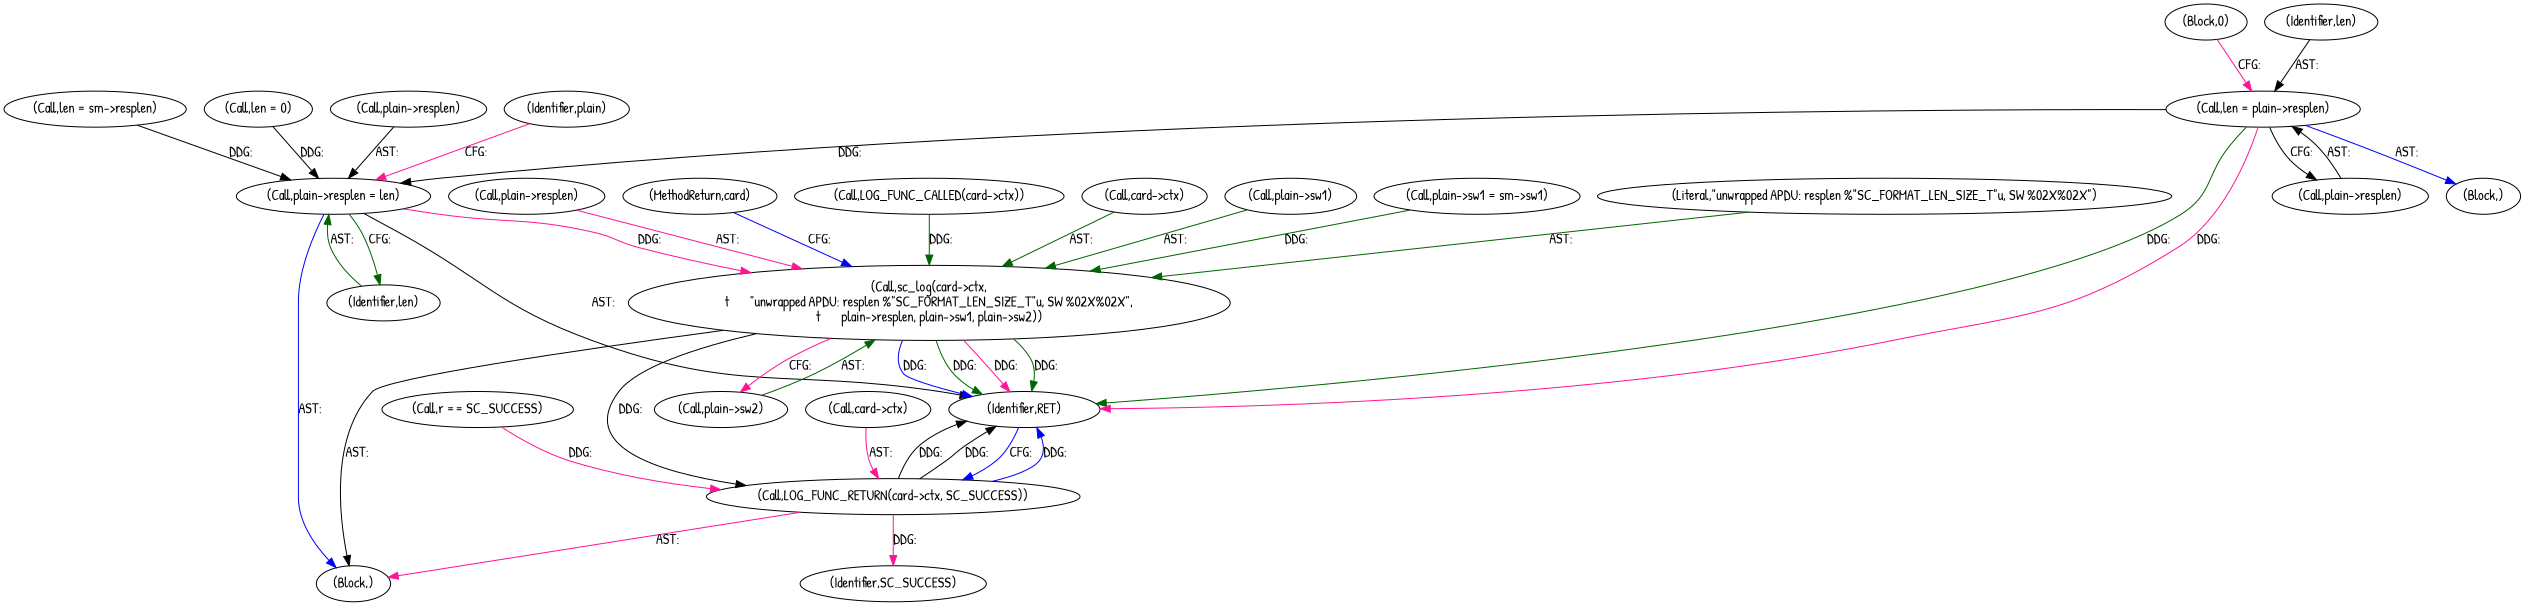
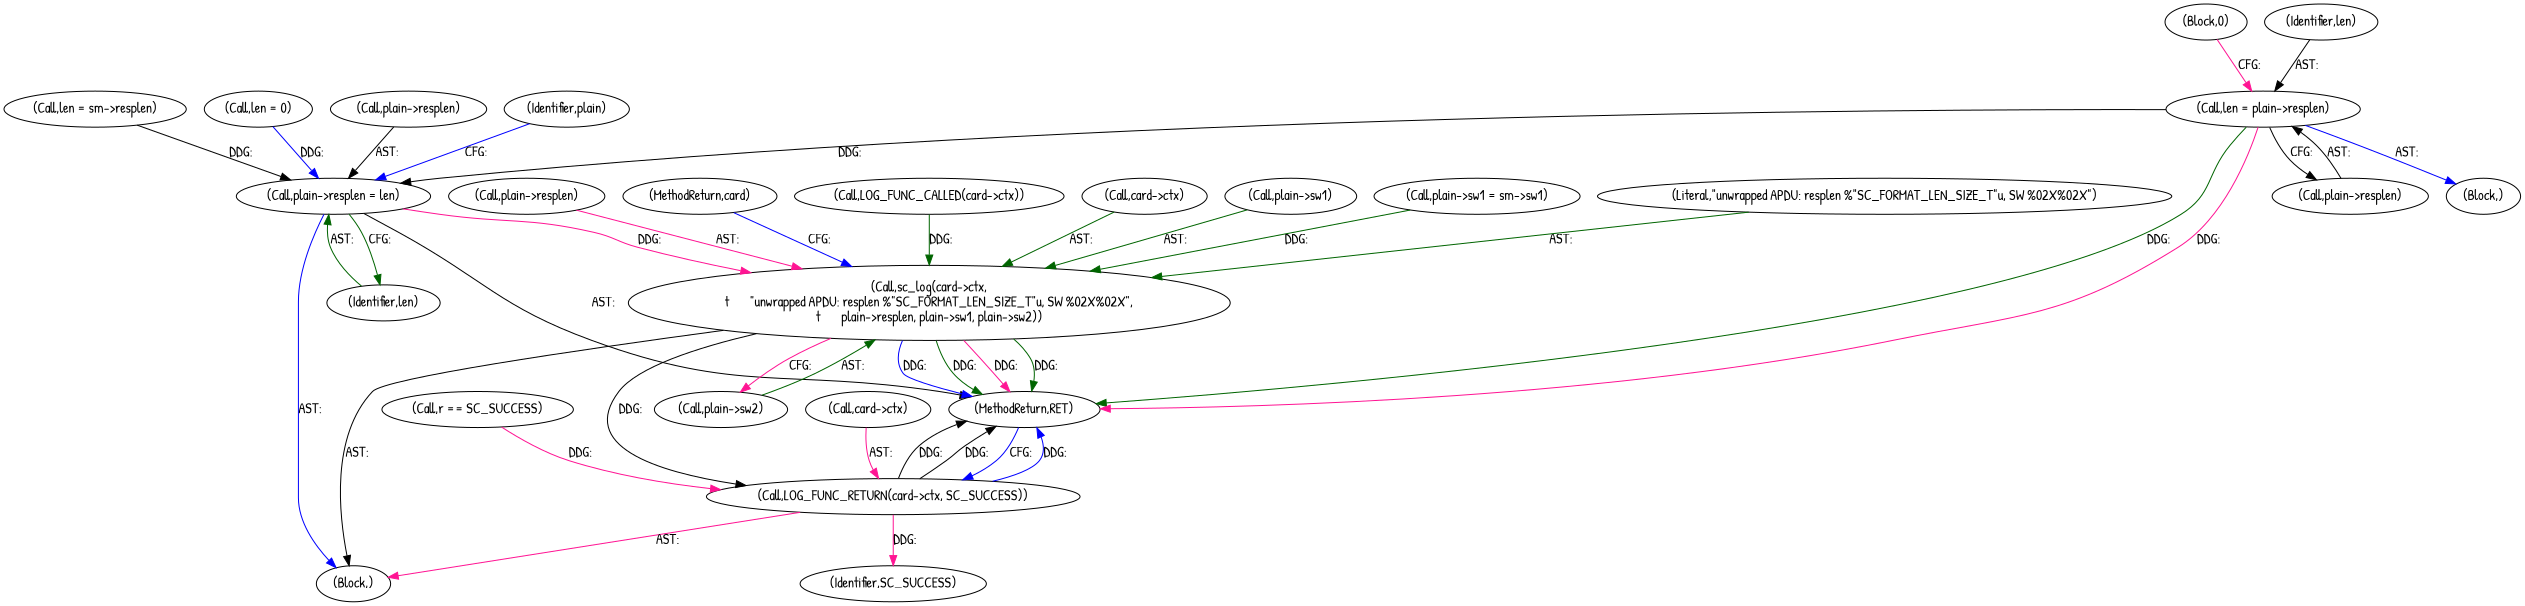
(292, 149) -> (292, 149)
(457, 150) -> (457, 150)
(1024, 410) -> (1024, 410)
